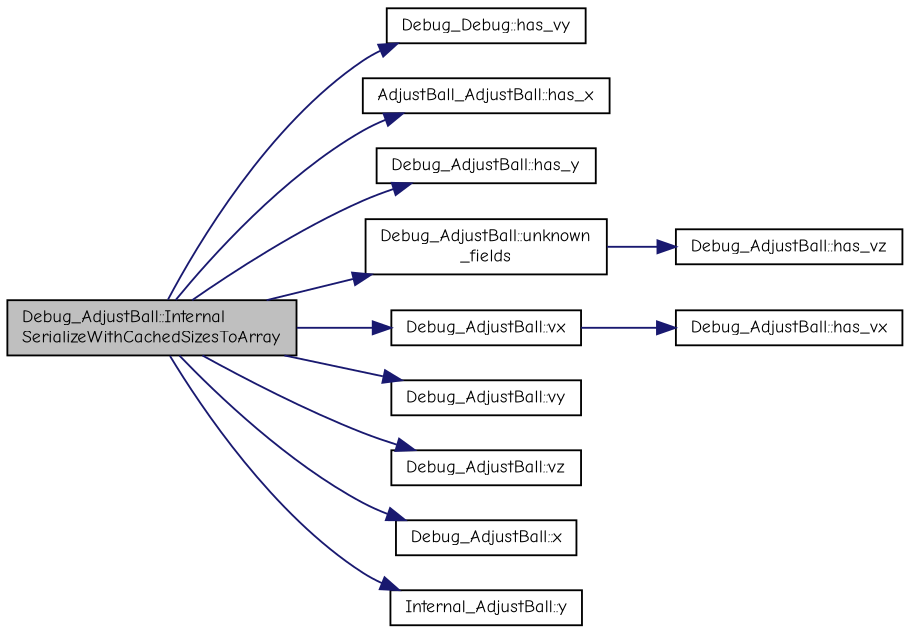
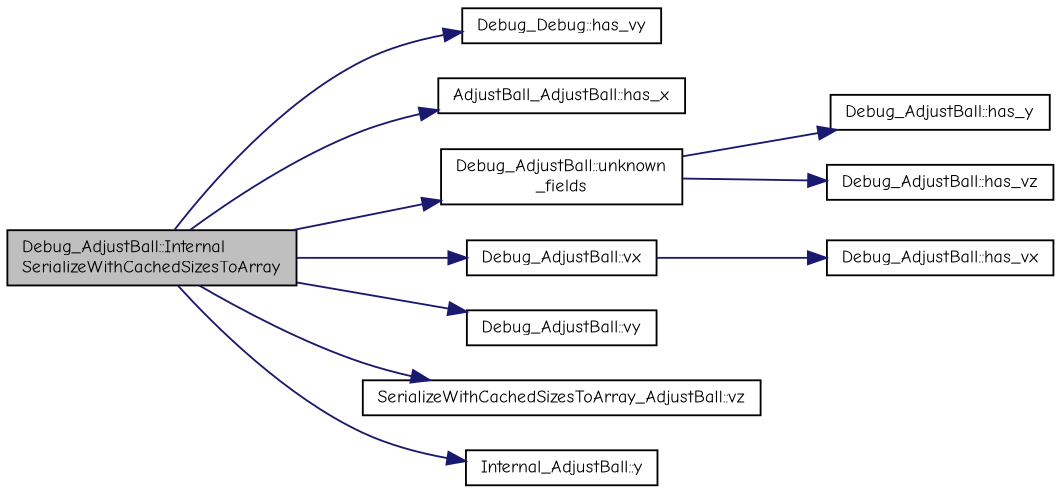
(289, 238) -> (750, 145)
(486, 468) -> (562, 398)
(486, 538) -> none
